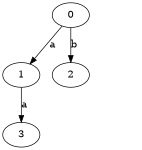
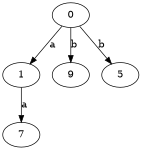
(71, 75) -> (71, 75)
none -> (120, 75)
(21, 135) -> (21, 135)
